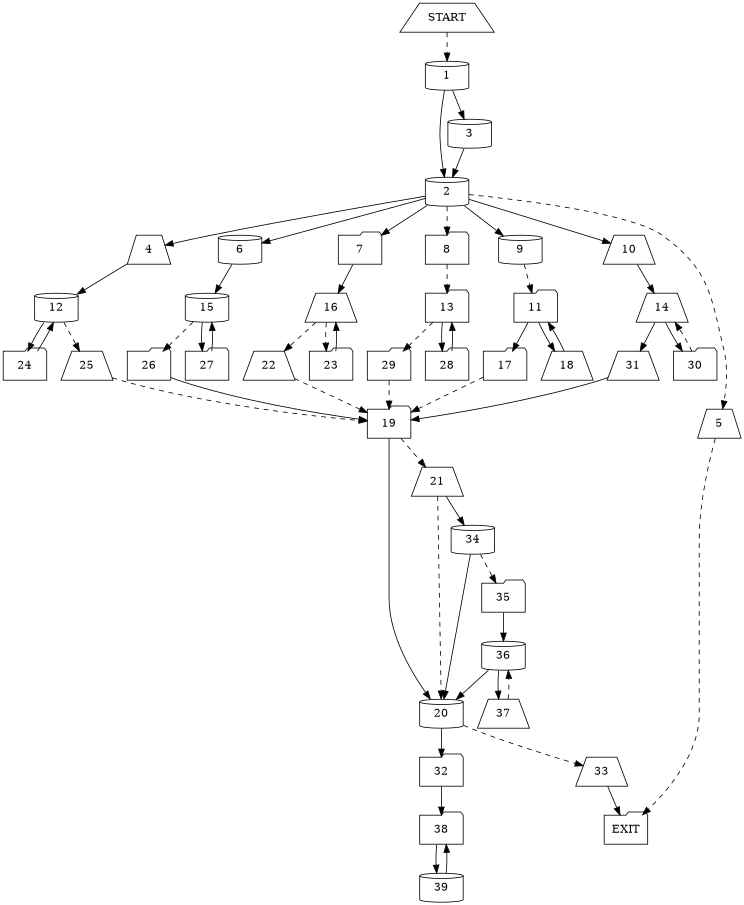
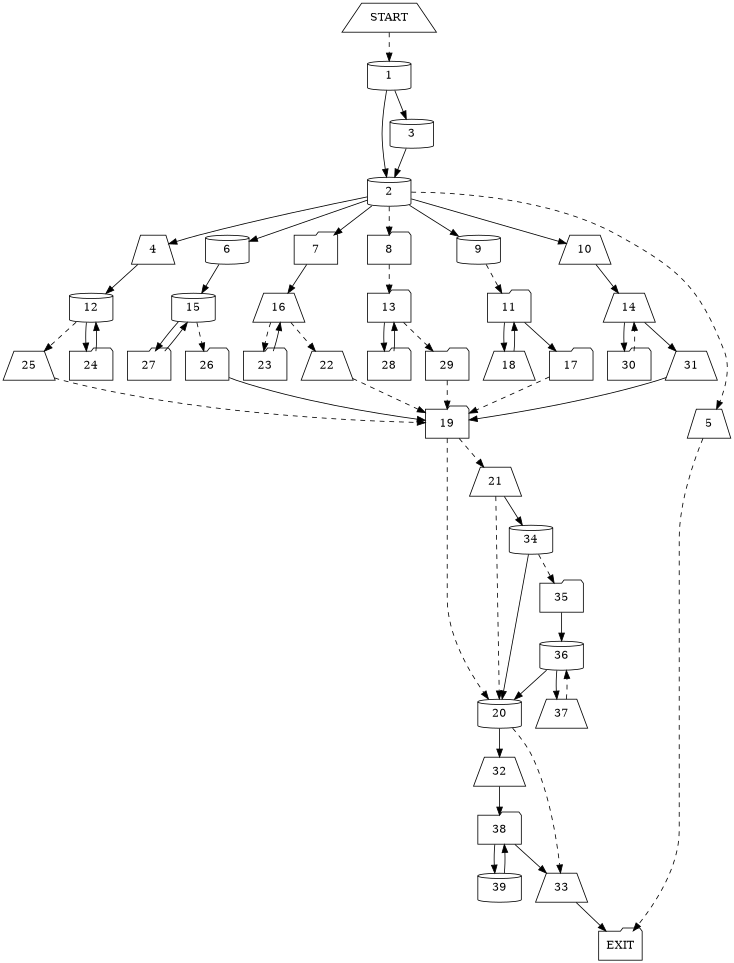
(389, 570) -> (447, 570)
(441, 772) -> (500, 772)
none -> (528, 856)
